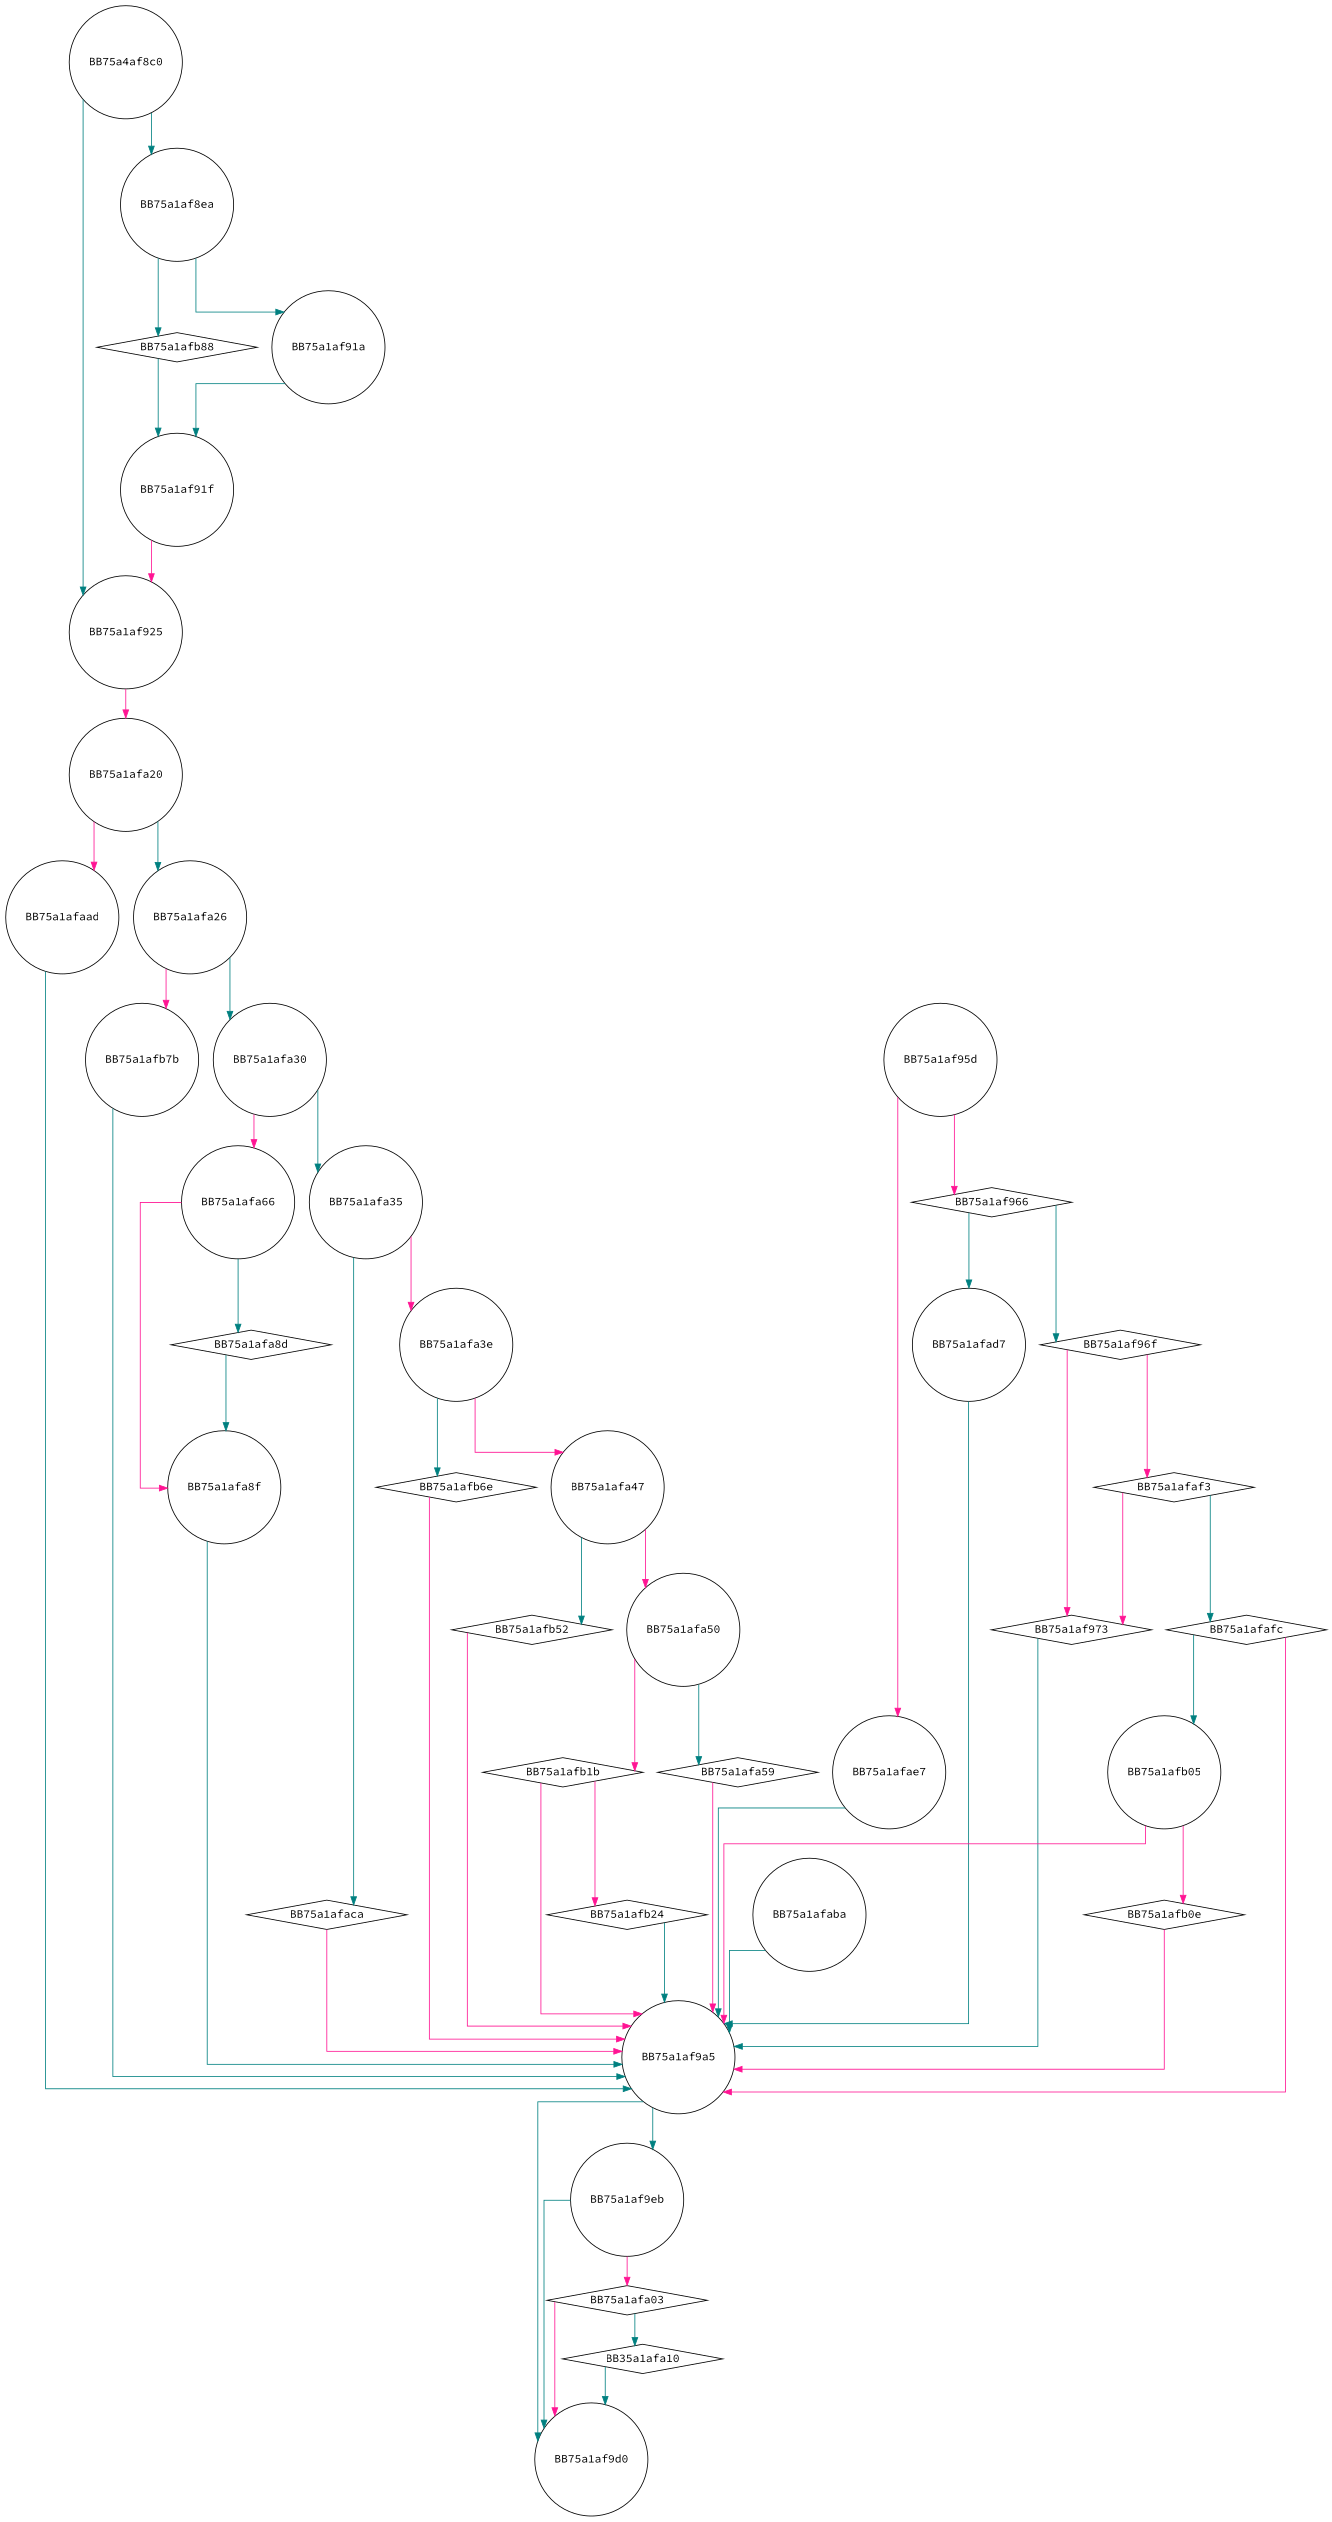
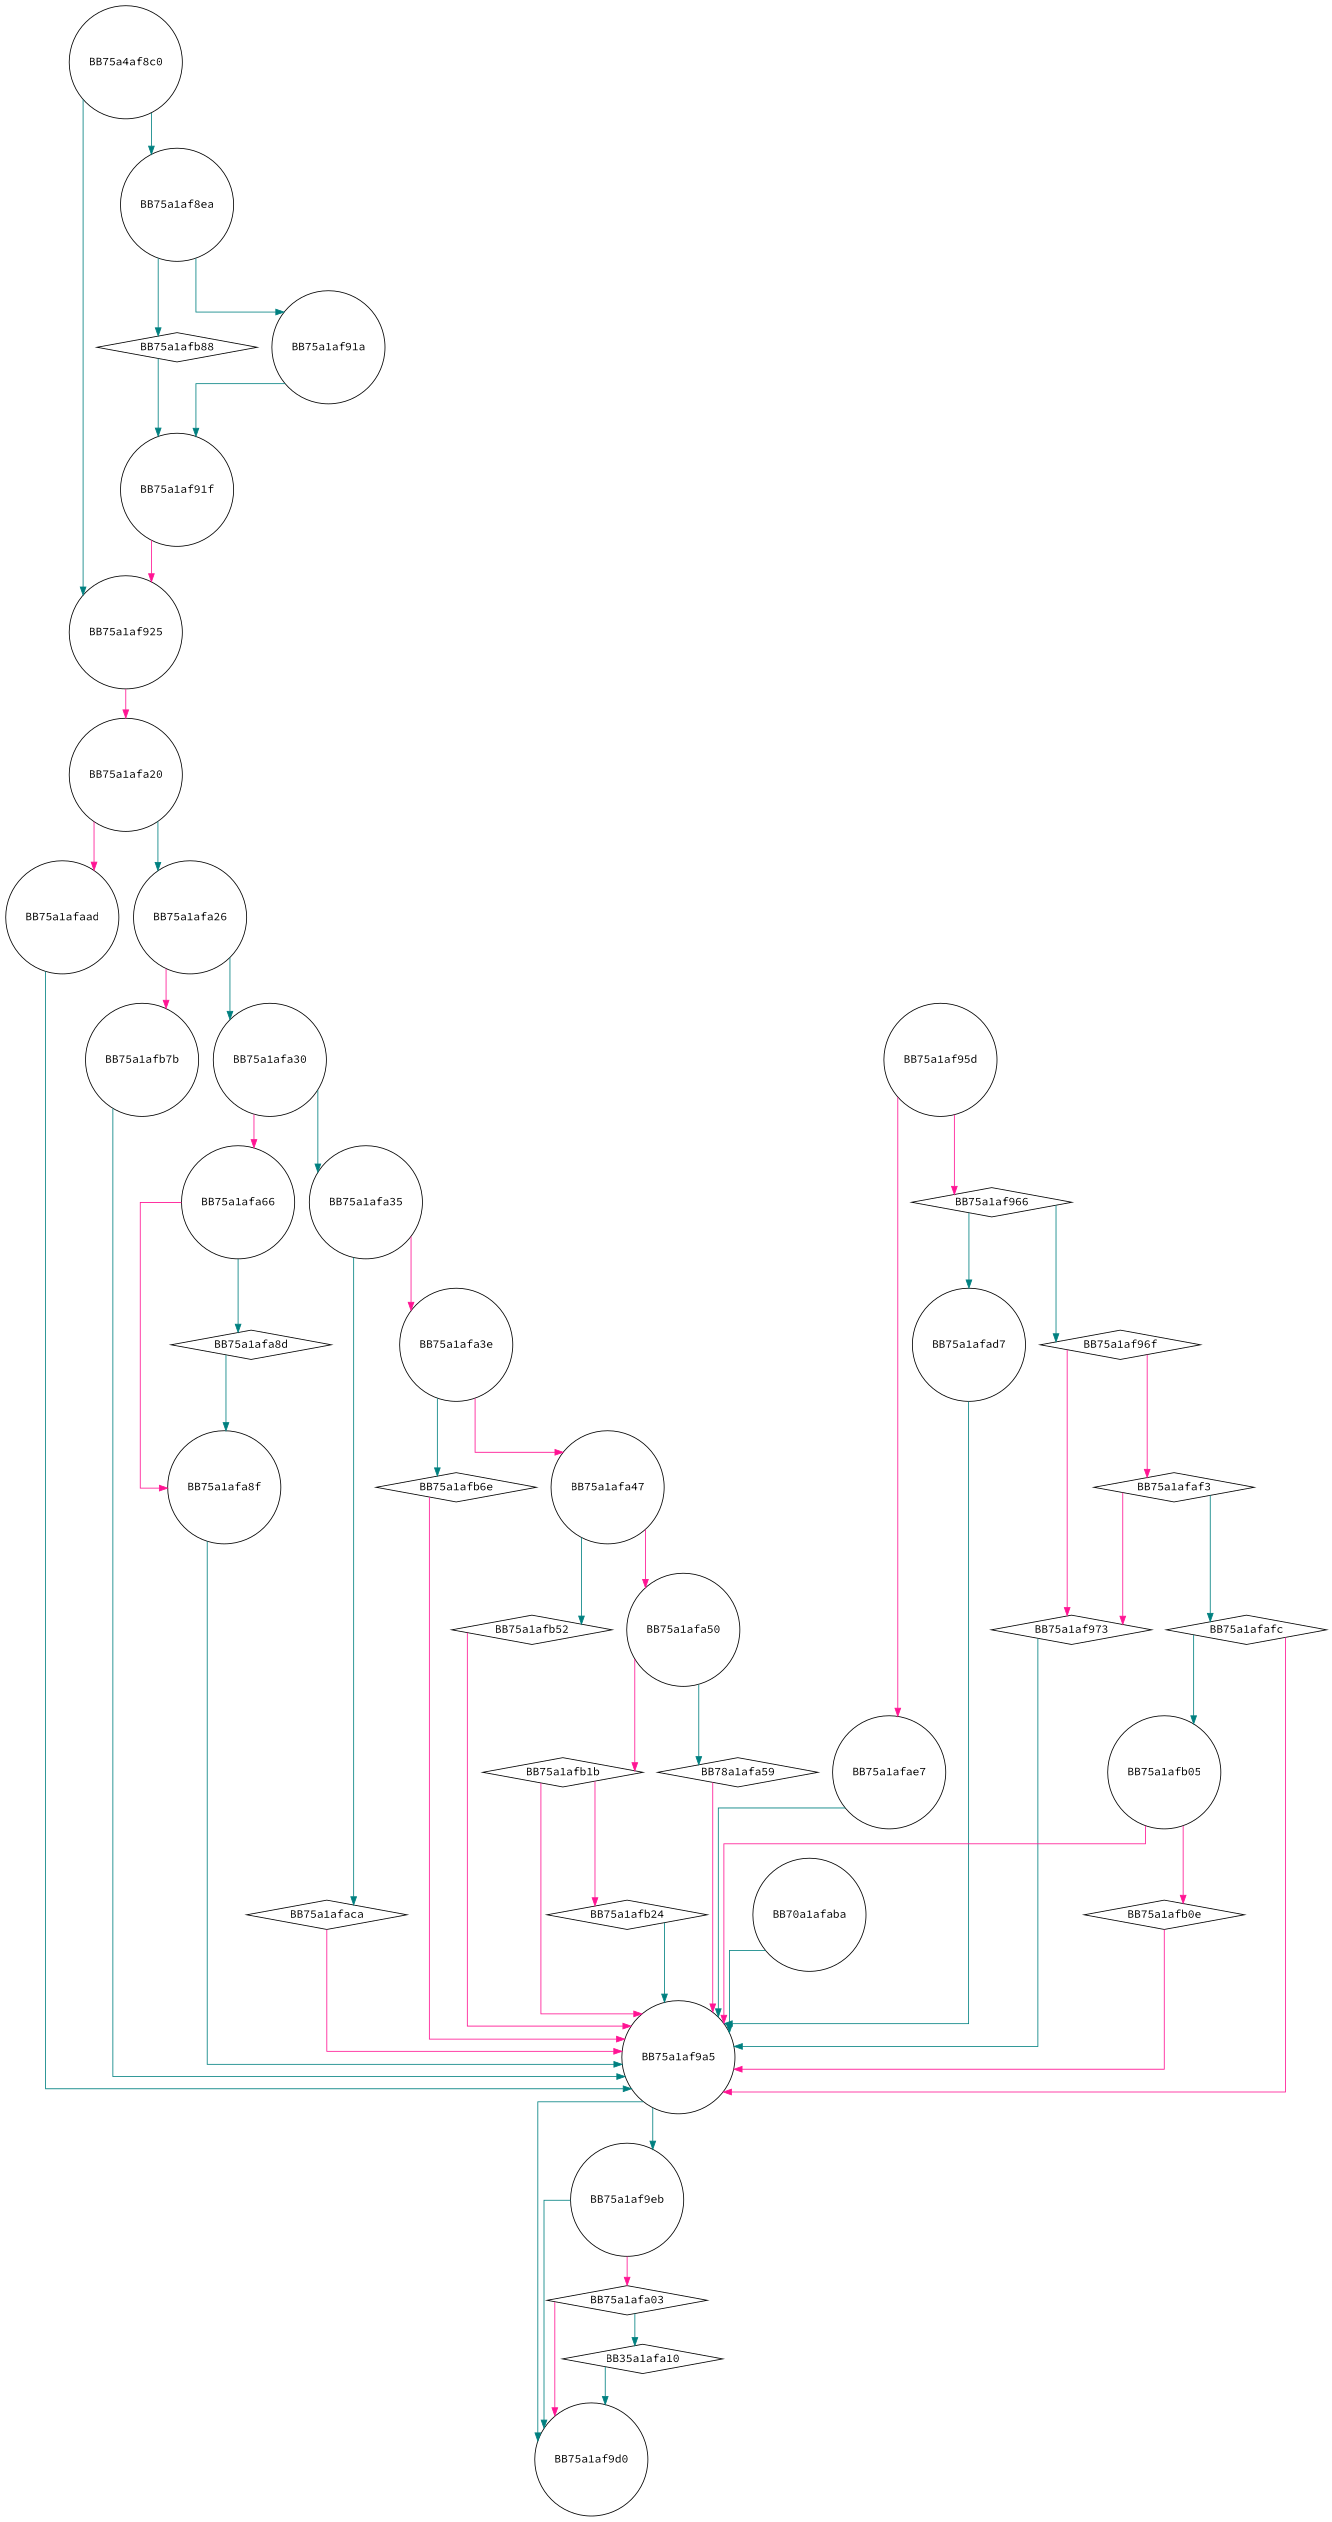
(738, 1772) -> (738, 1772)
(809, 1915) -> (809, 1915)
